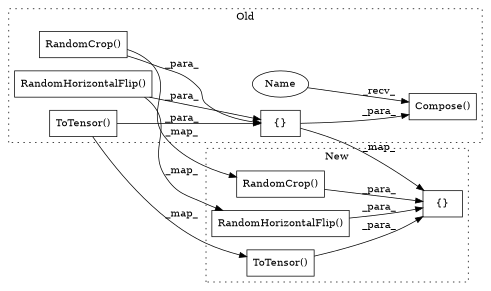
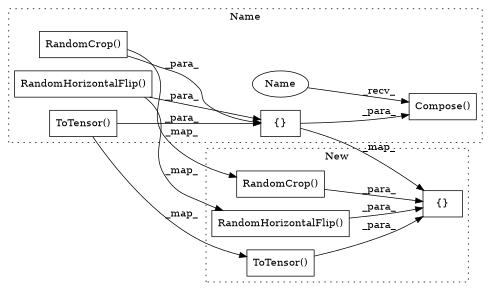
(245, 17) -> (245, 17)
